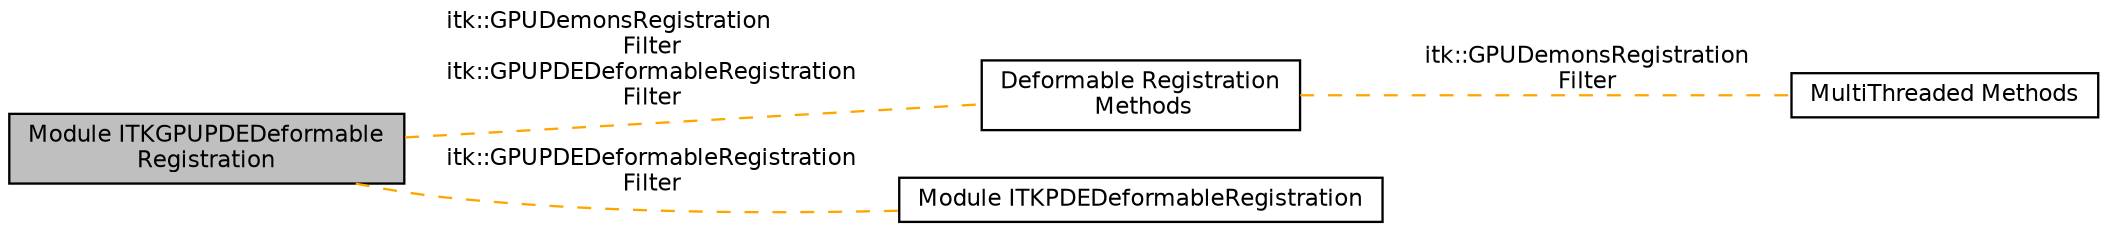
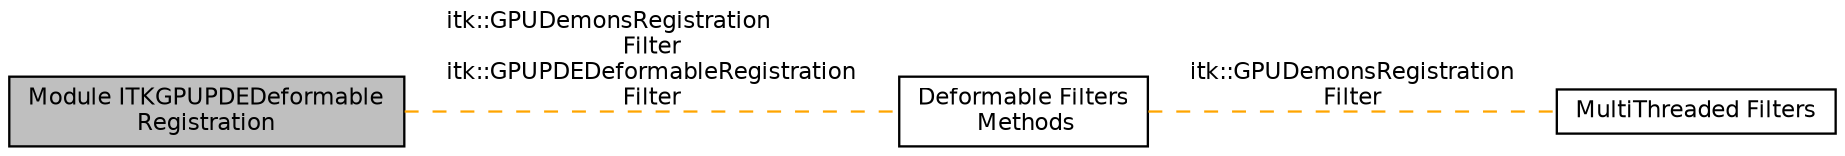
(1141, 95) -> (1024, 112)
(1945, 95) -> (1696, 112)
(1141, 200) -> none
